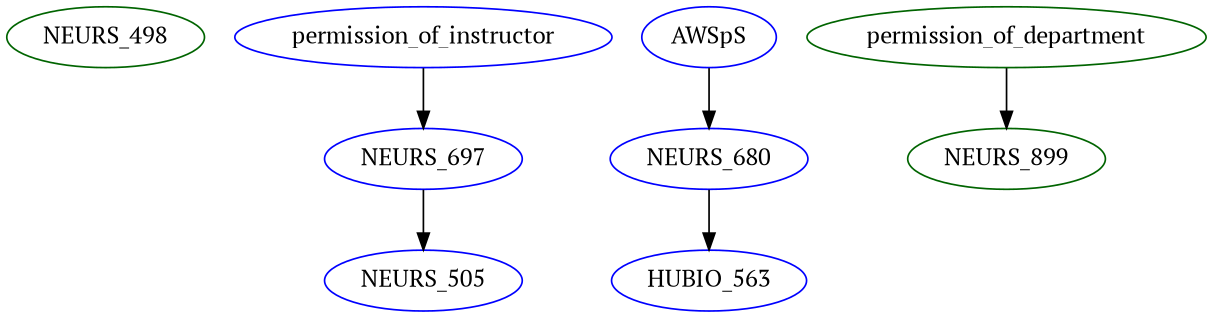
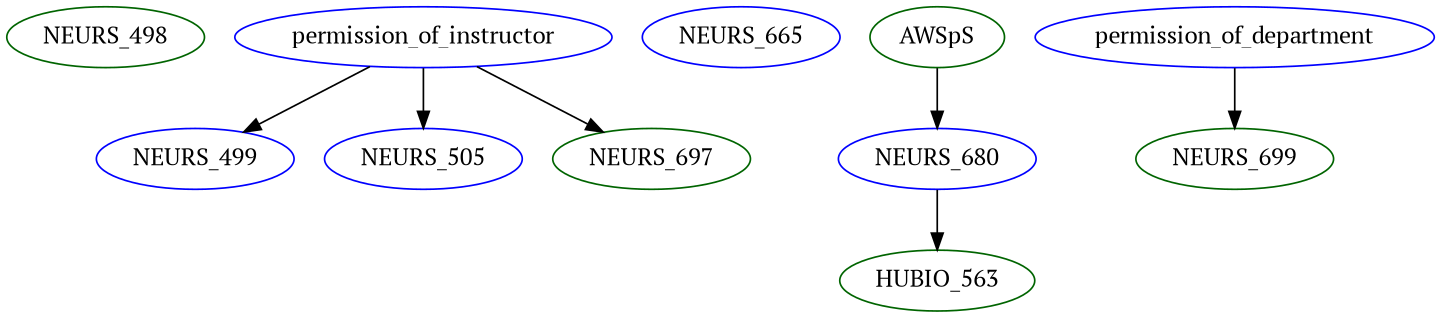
(709, 37) -> (937, 37)
none -> (741, 37)
(1007, 37) -> (1235, 37)
none -> (195, 159)
(423, 159) -> (652, 159)
(1007, 159) -> (1235, 159)
(423, 211) -> (423, 90)
(709, 281) -> (937, 281)
